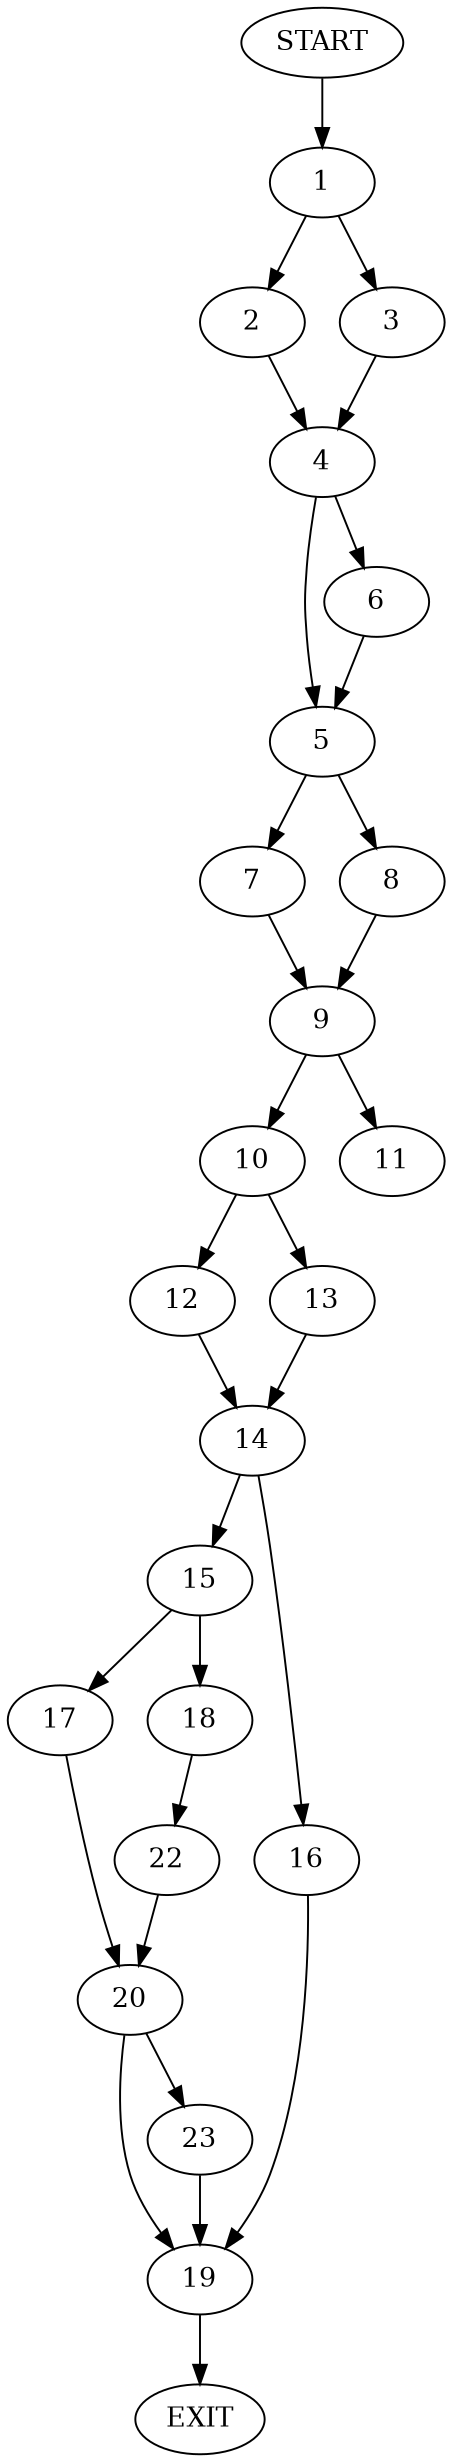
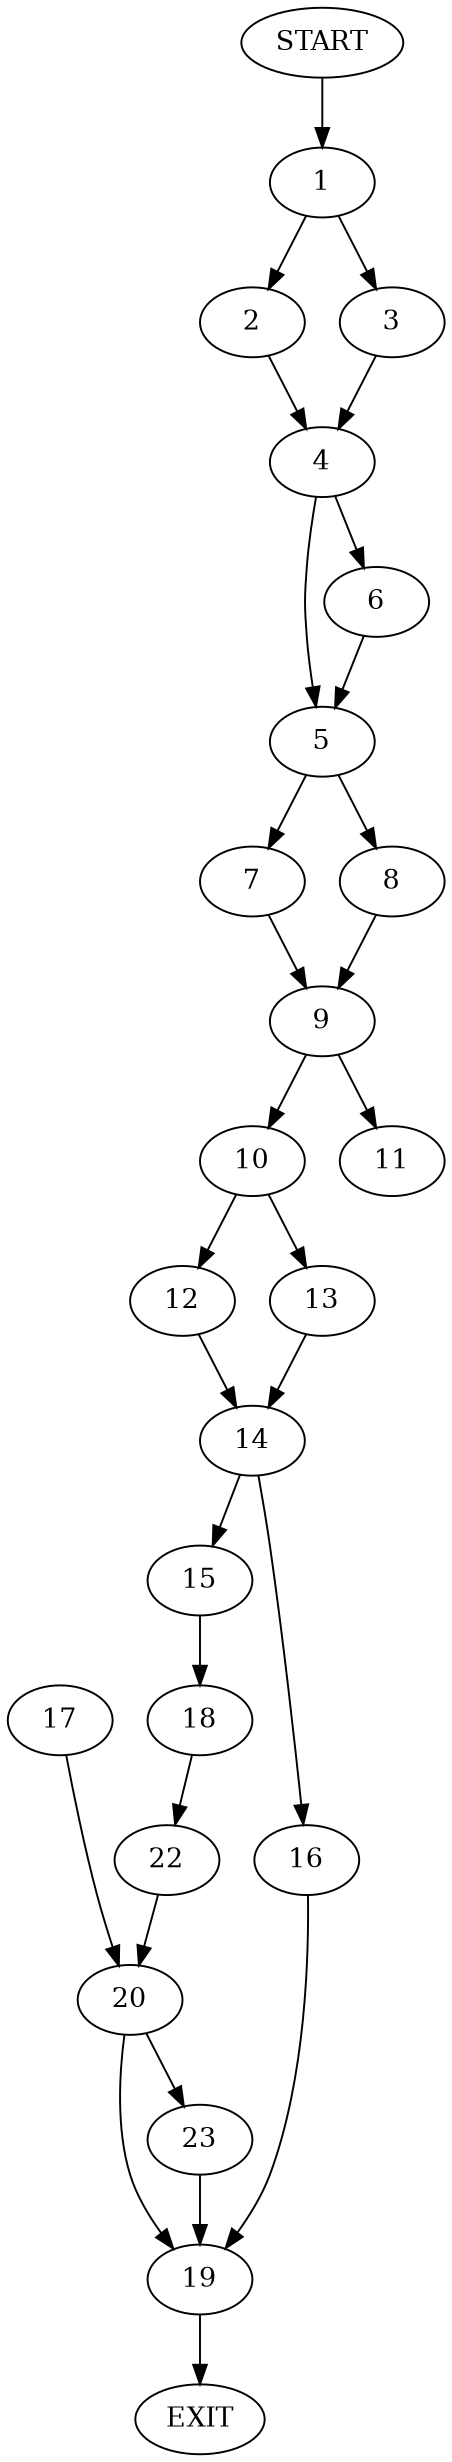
(137, 1643) -> none
